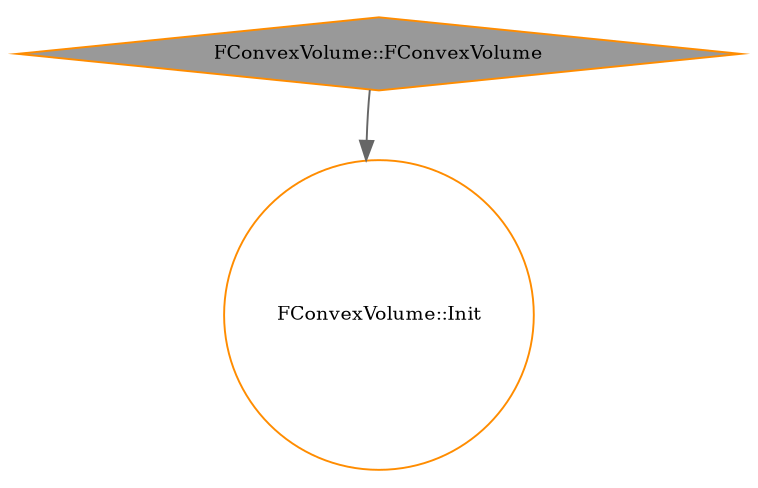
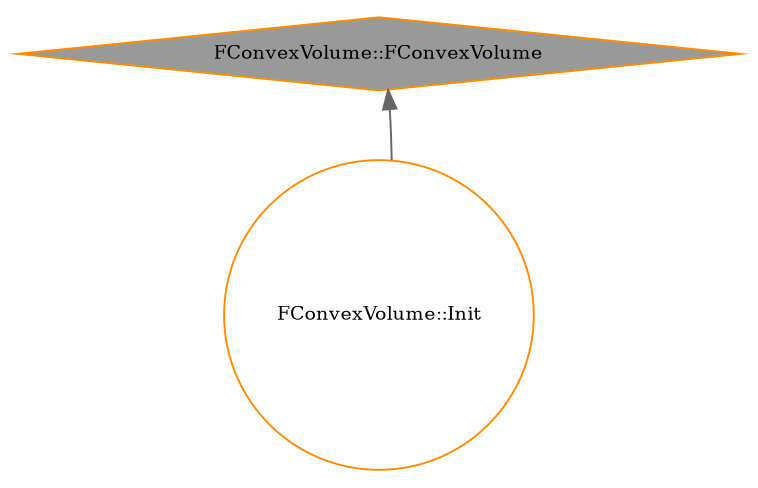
(368, 115) -> (391, 135)
